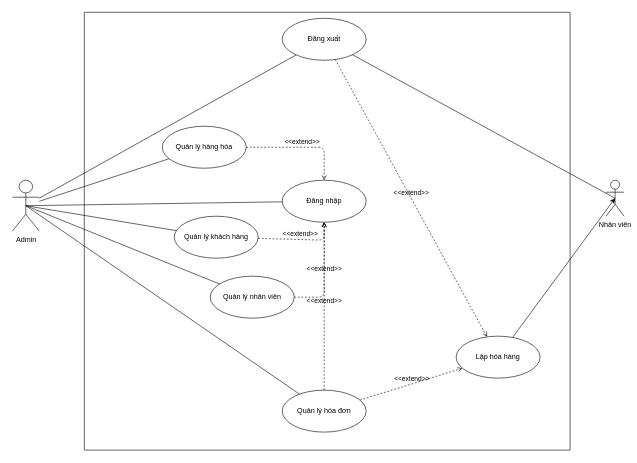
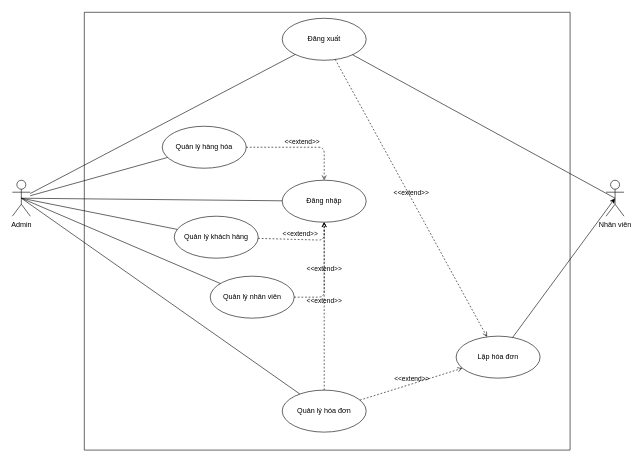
(26, 206) -> (21, 198)
(498, 357) -> (498, 357)
